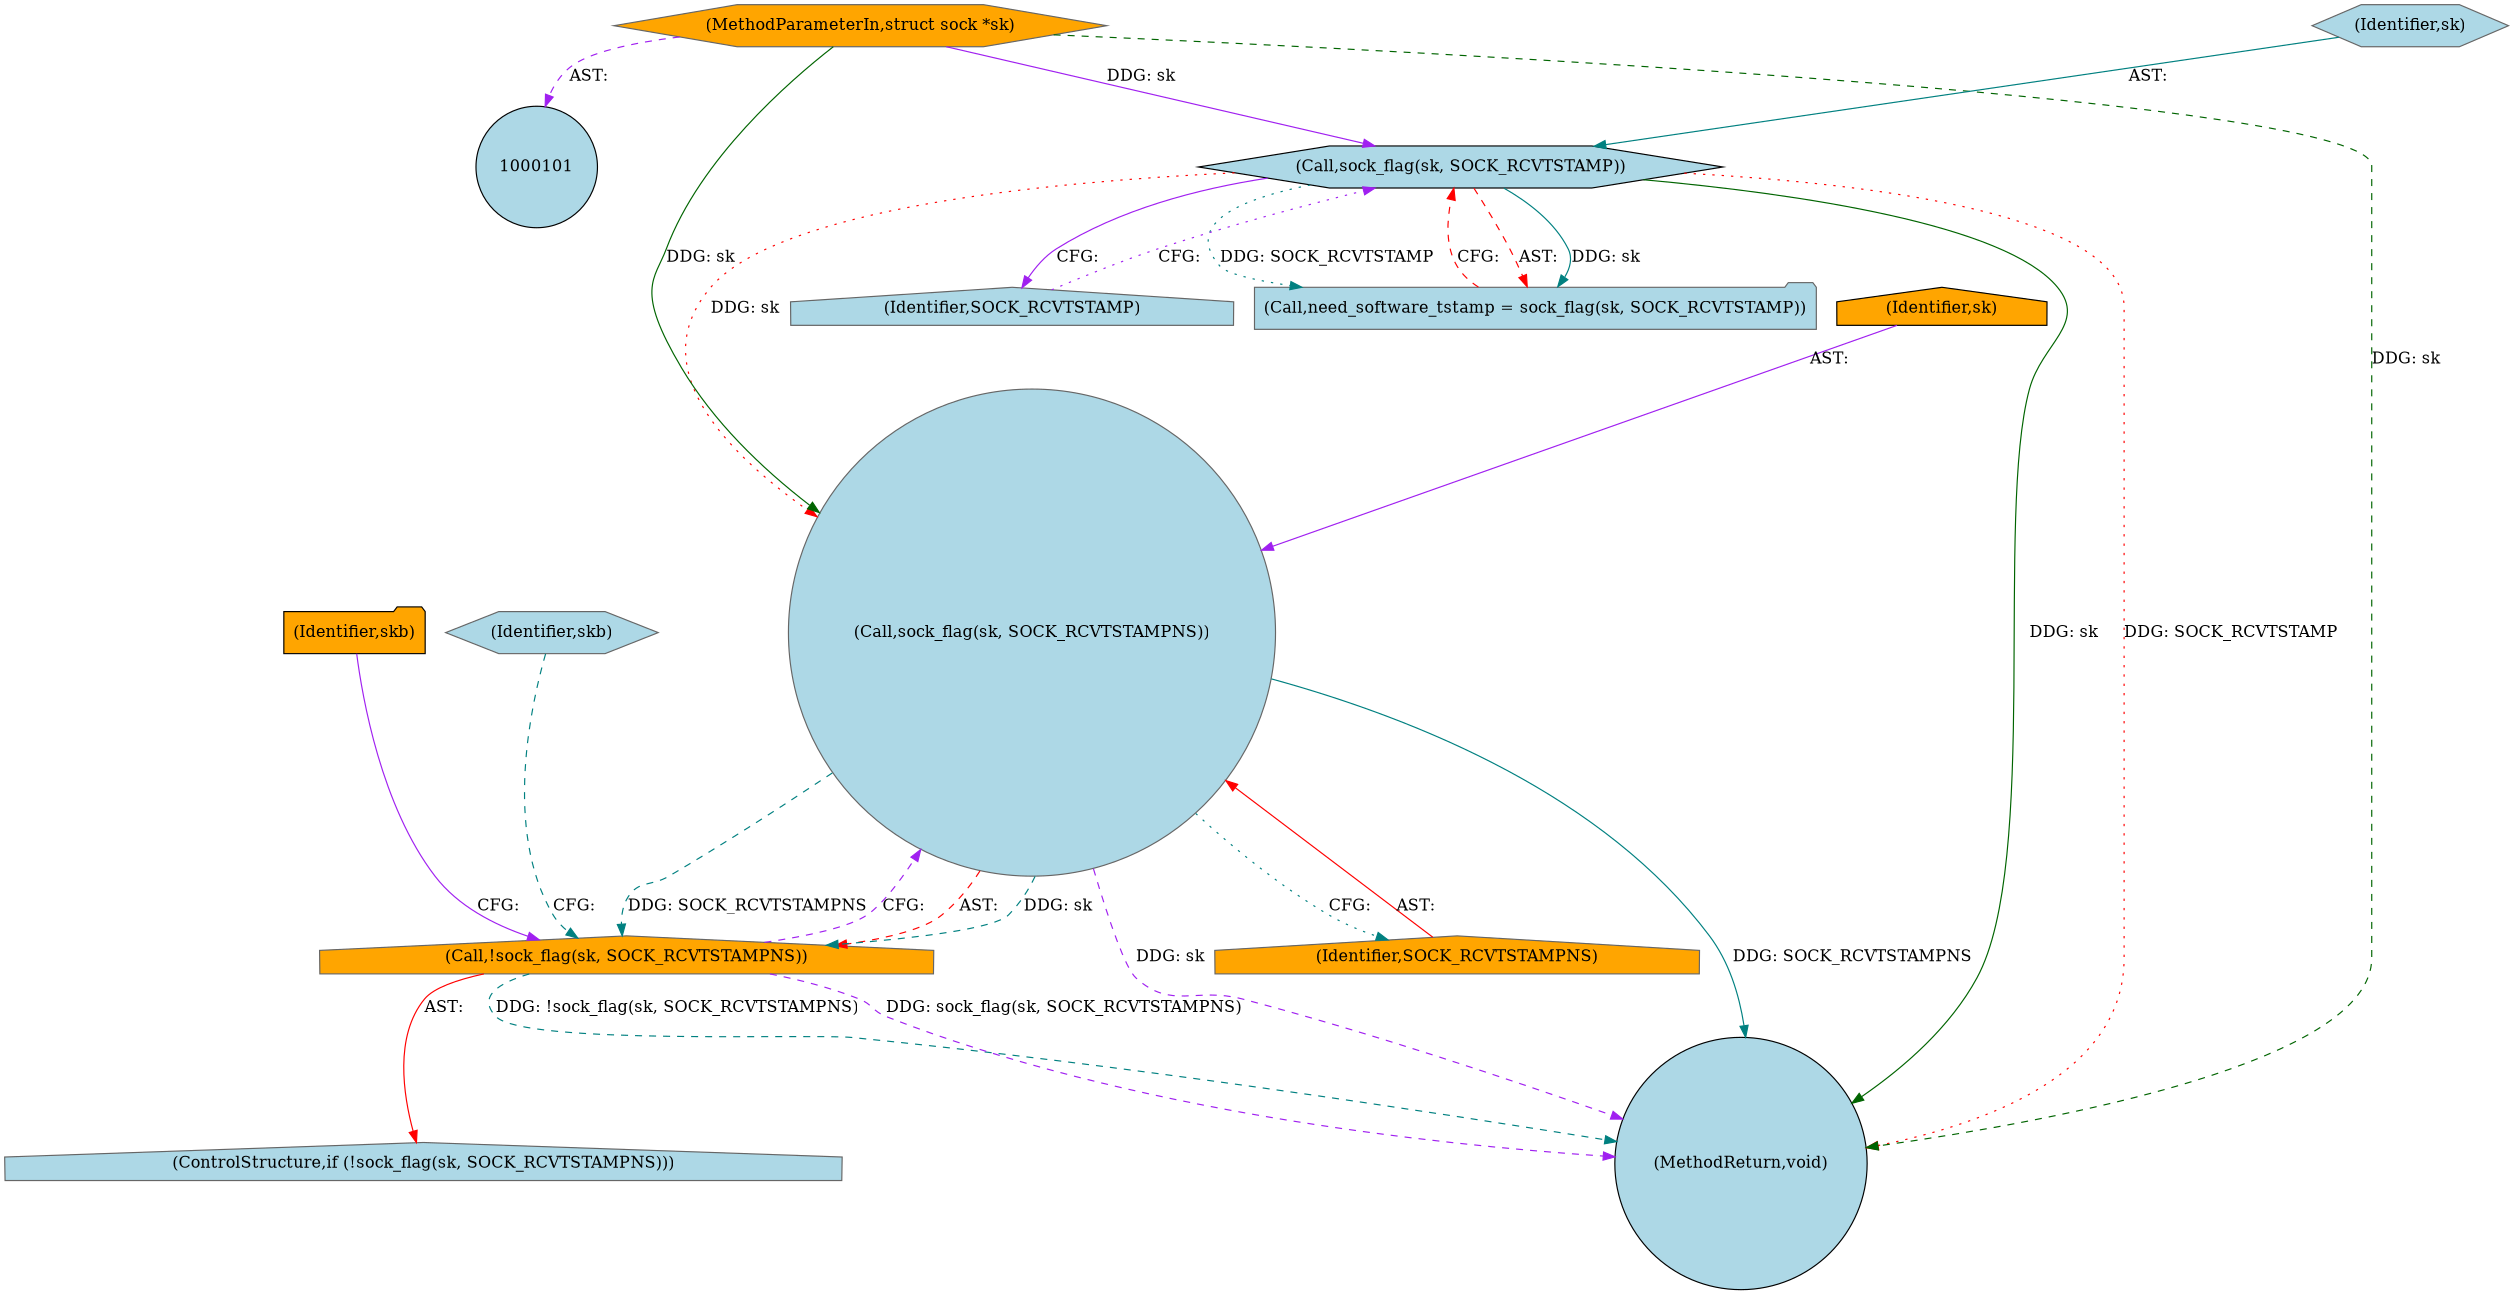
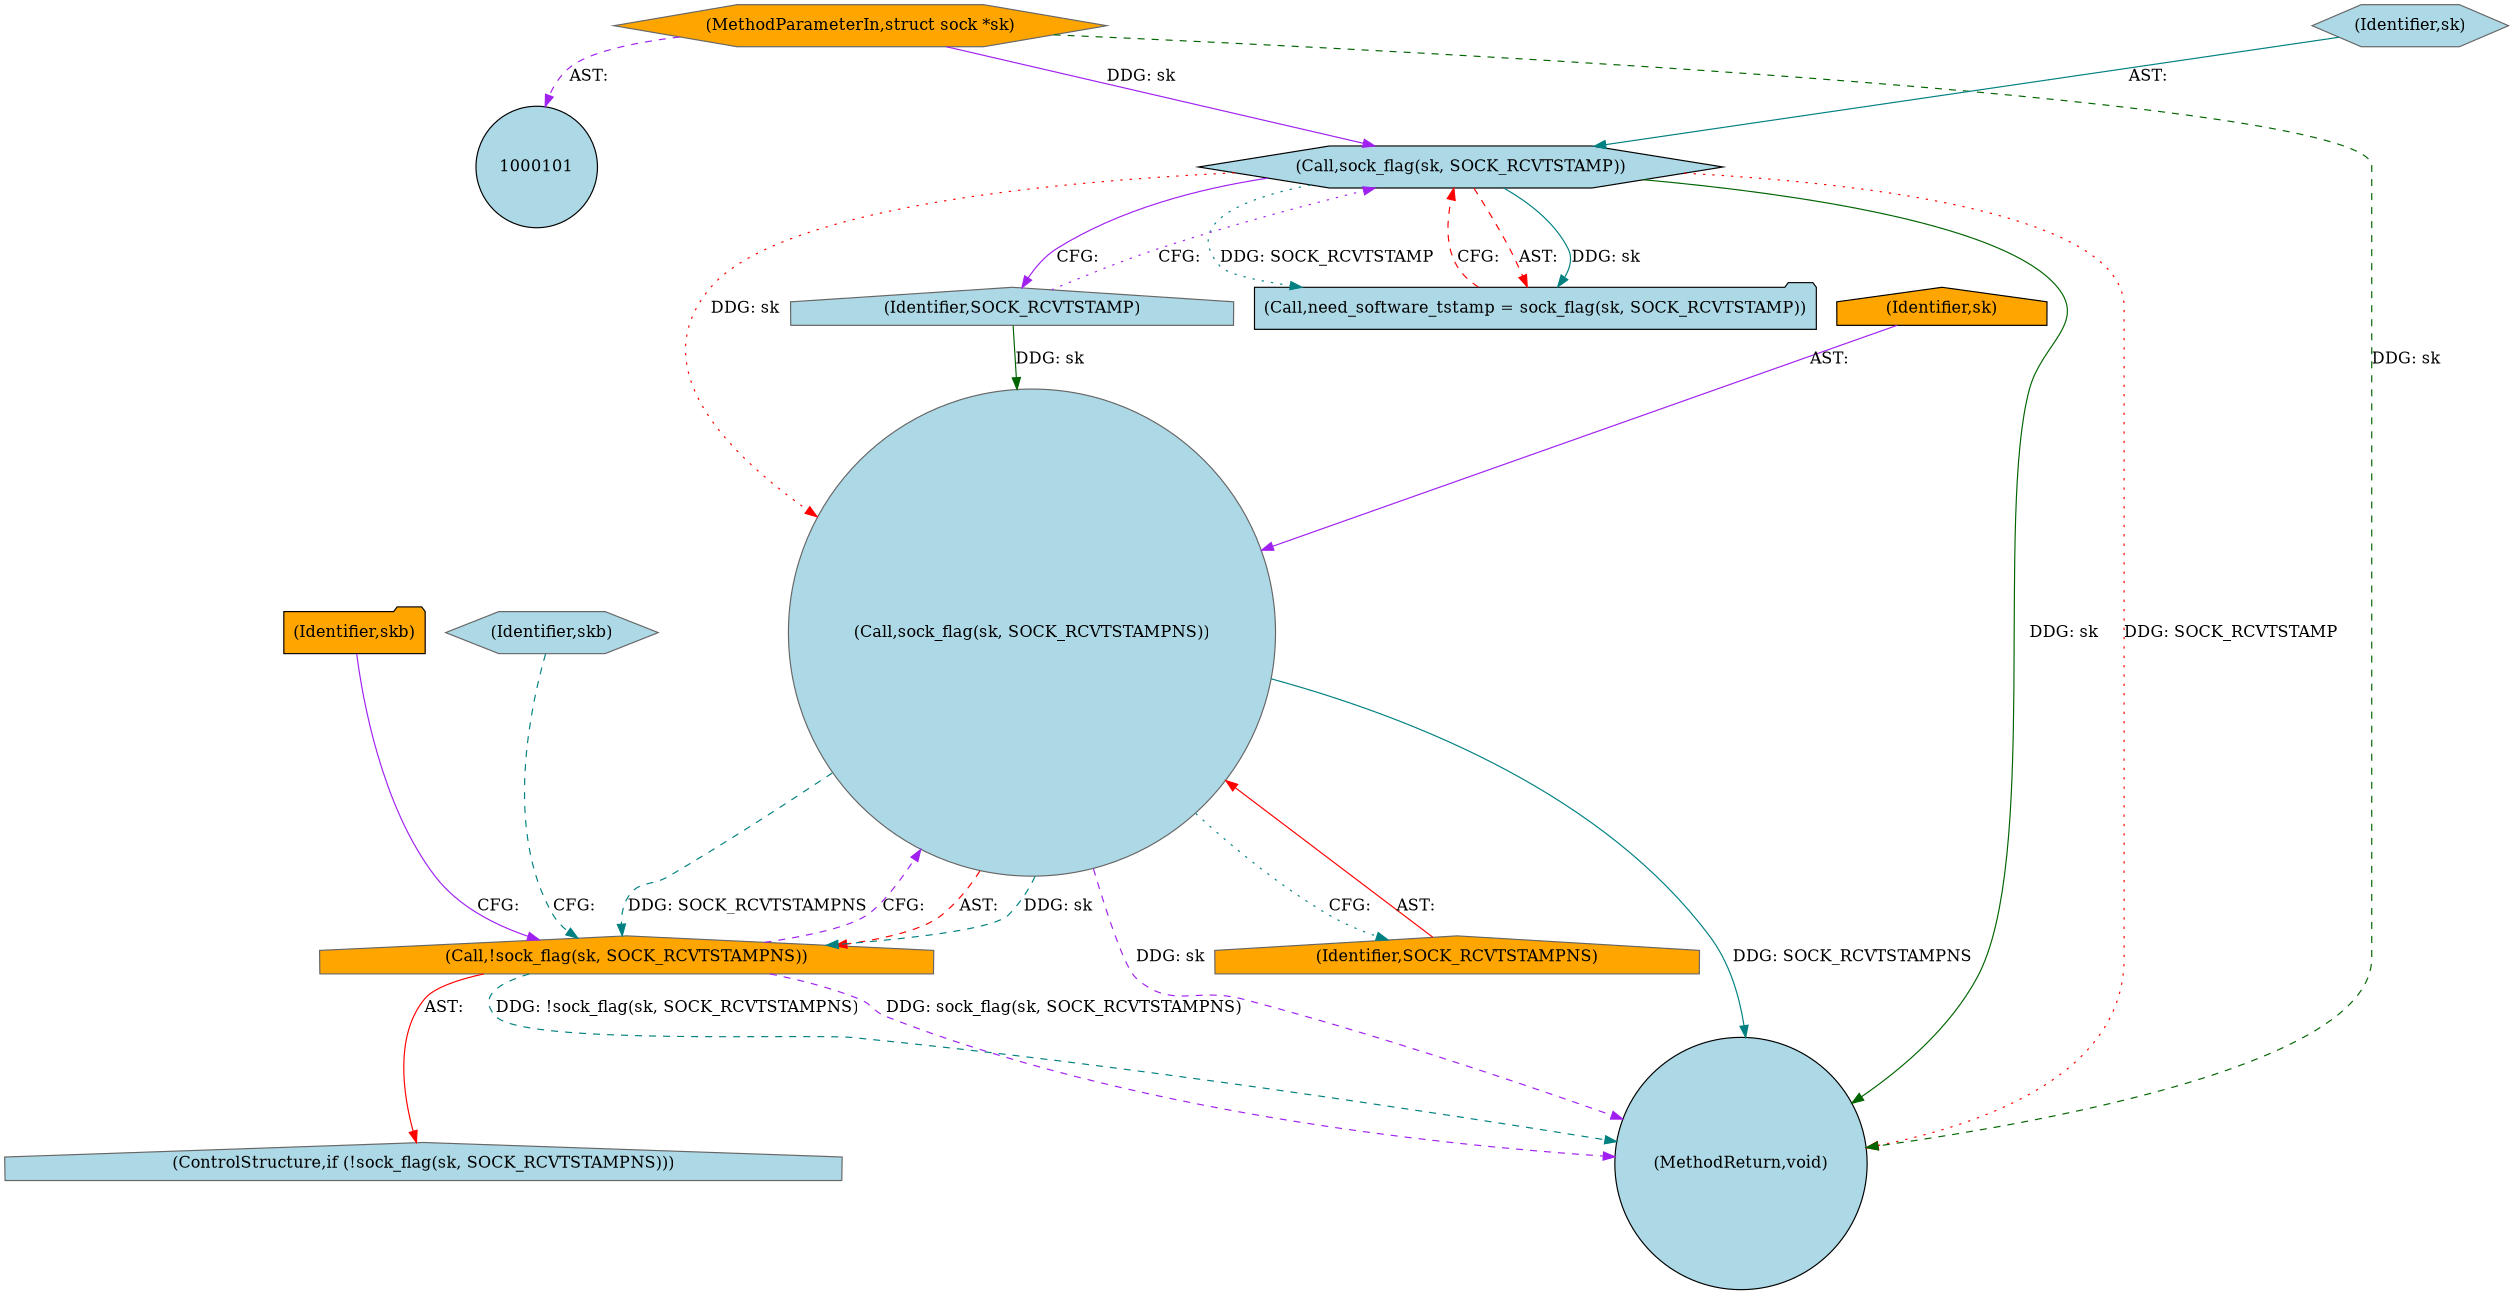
(656, 273) -> (1015, 352)
(1535, 308) -> (1535, 308)
